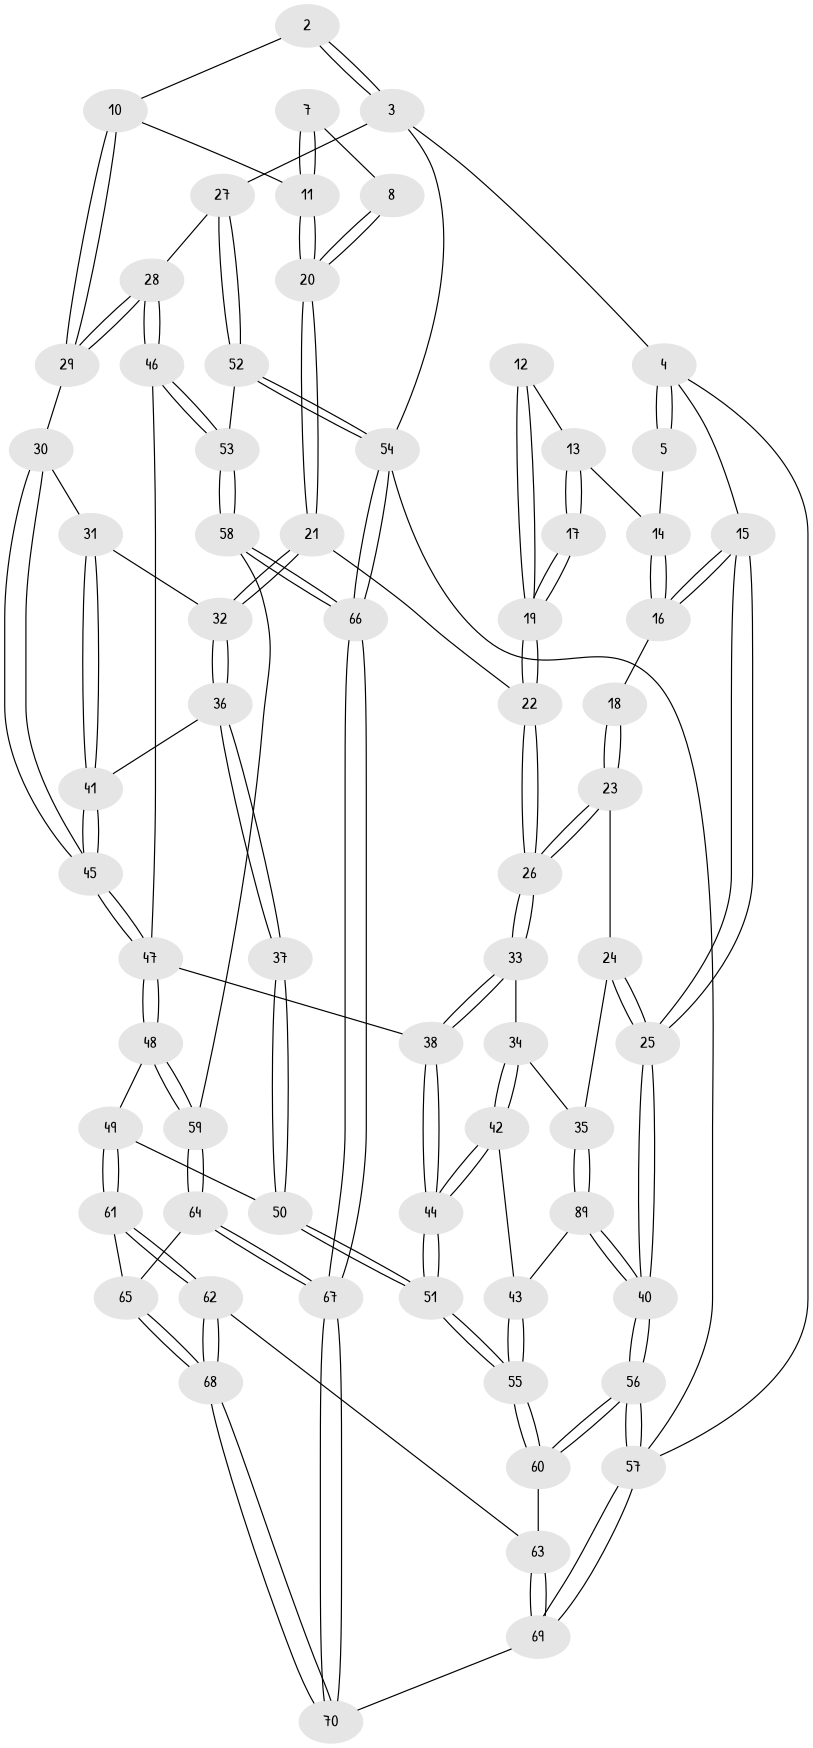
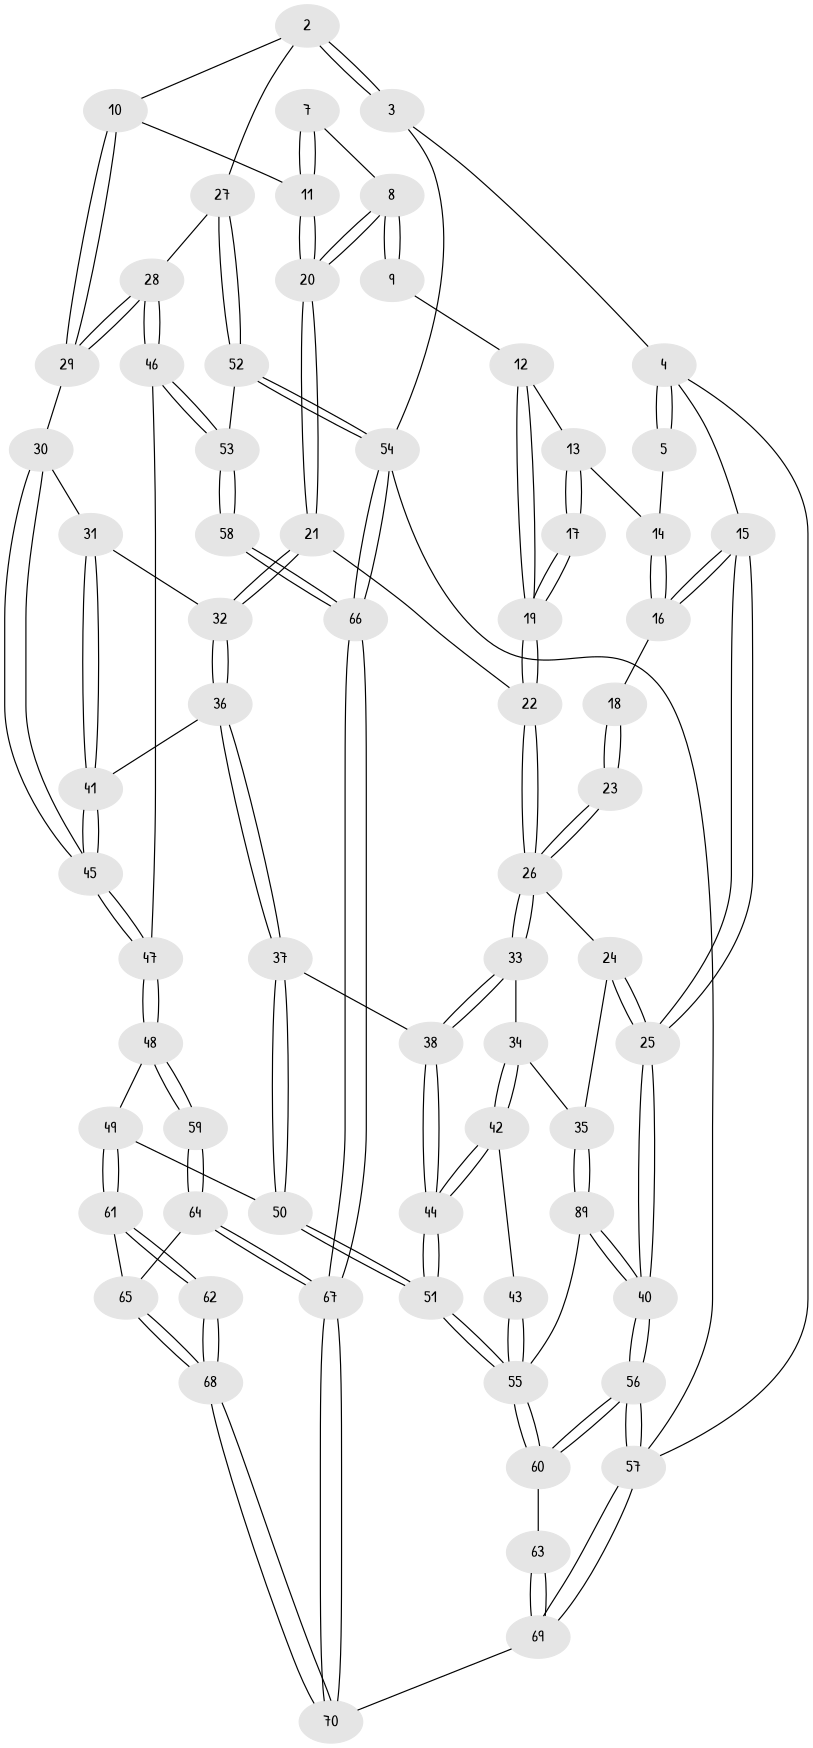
(307, 153) -> (256, 107)
none -> (392, 280)
(256, 787) -> none
(610, 874) -> (570, 916)
(296, 1003) -> (356, 1001)
(549, 1256) -> (564, 1303)
(374, 1425) -> none
